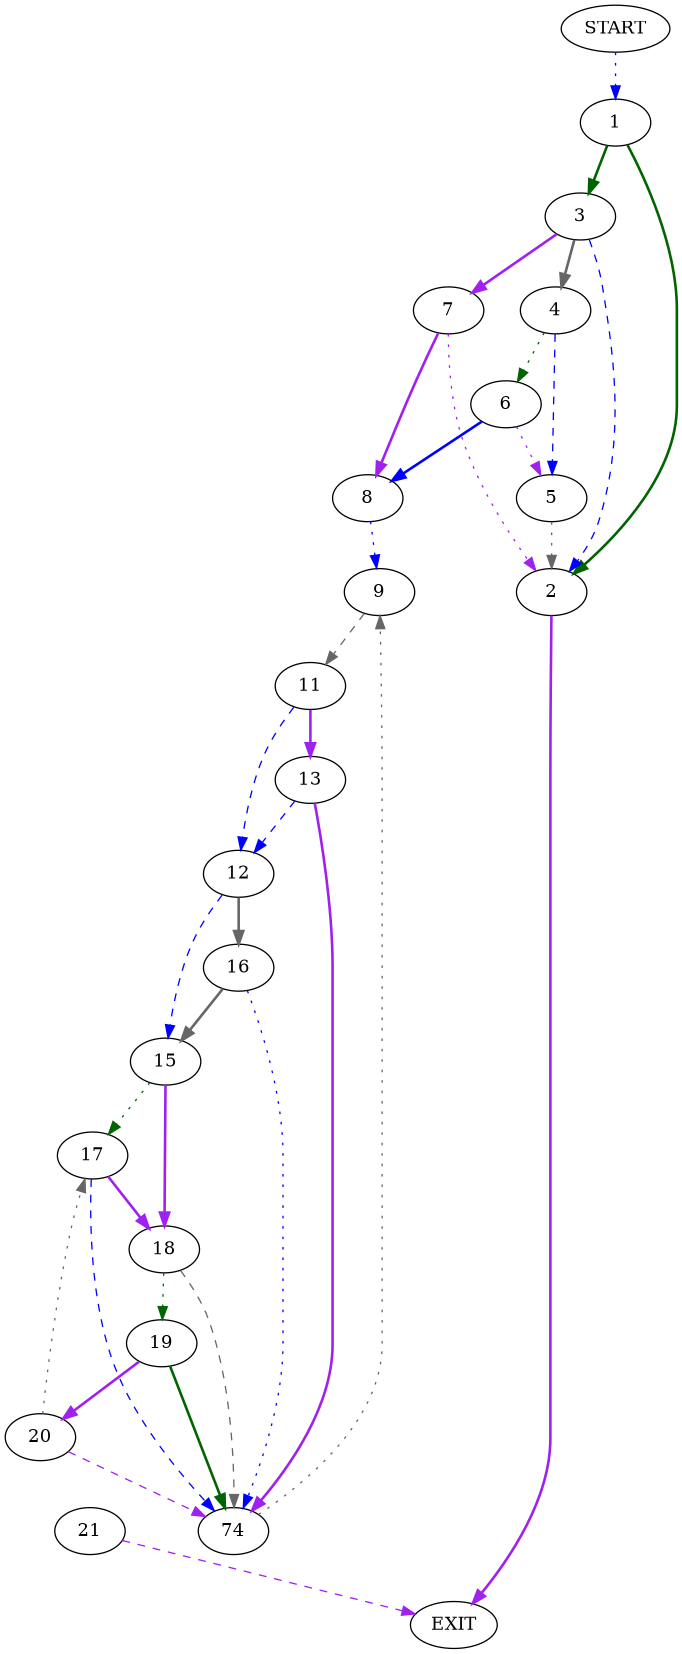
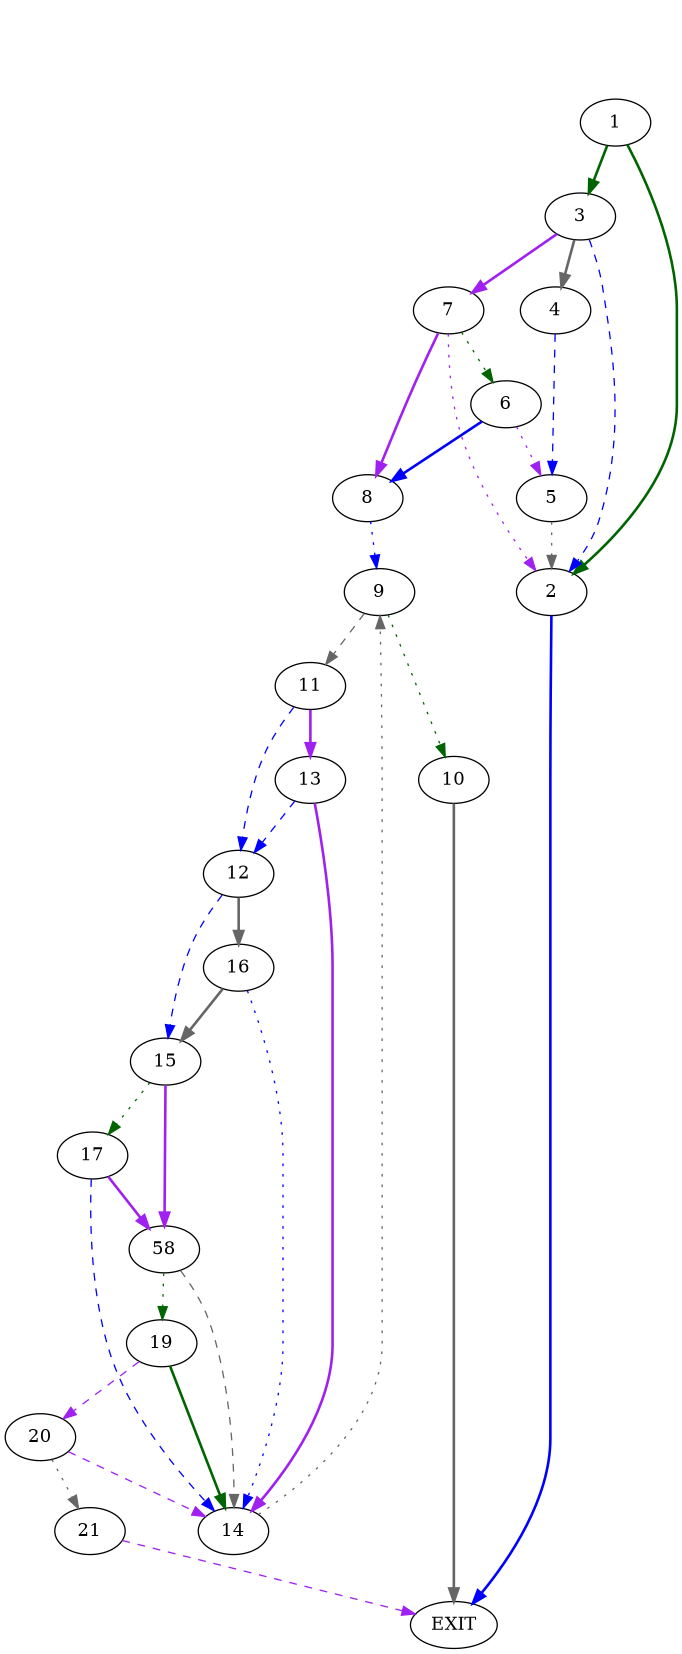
(616, 29) -> none
(534, 351) -> (474, 352)
none -> (454, 780)
(550, 1113) -> (550, 1113)
(164, 1249) -> (164, 1249)
(57, 1302) -> (62, 1478)
(106, 1386) -> (106, 1386)
(233, 1531) -> (233, 1531)
